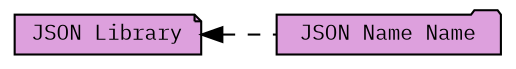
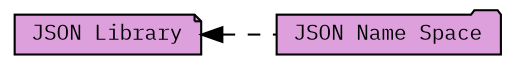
(389, 35) -> (389, 35)
